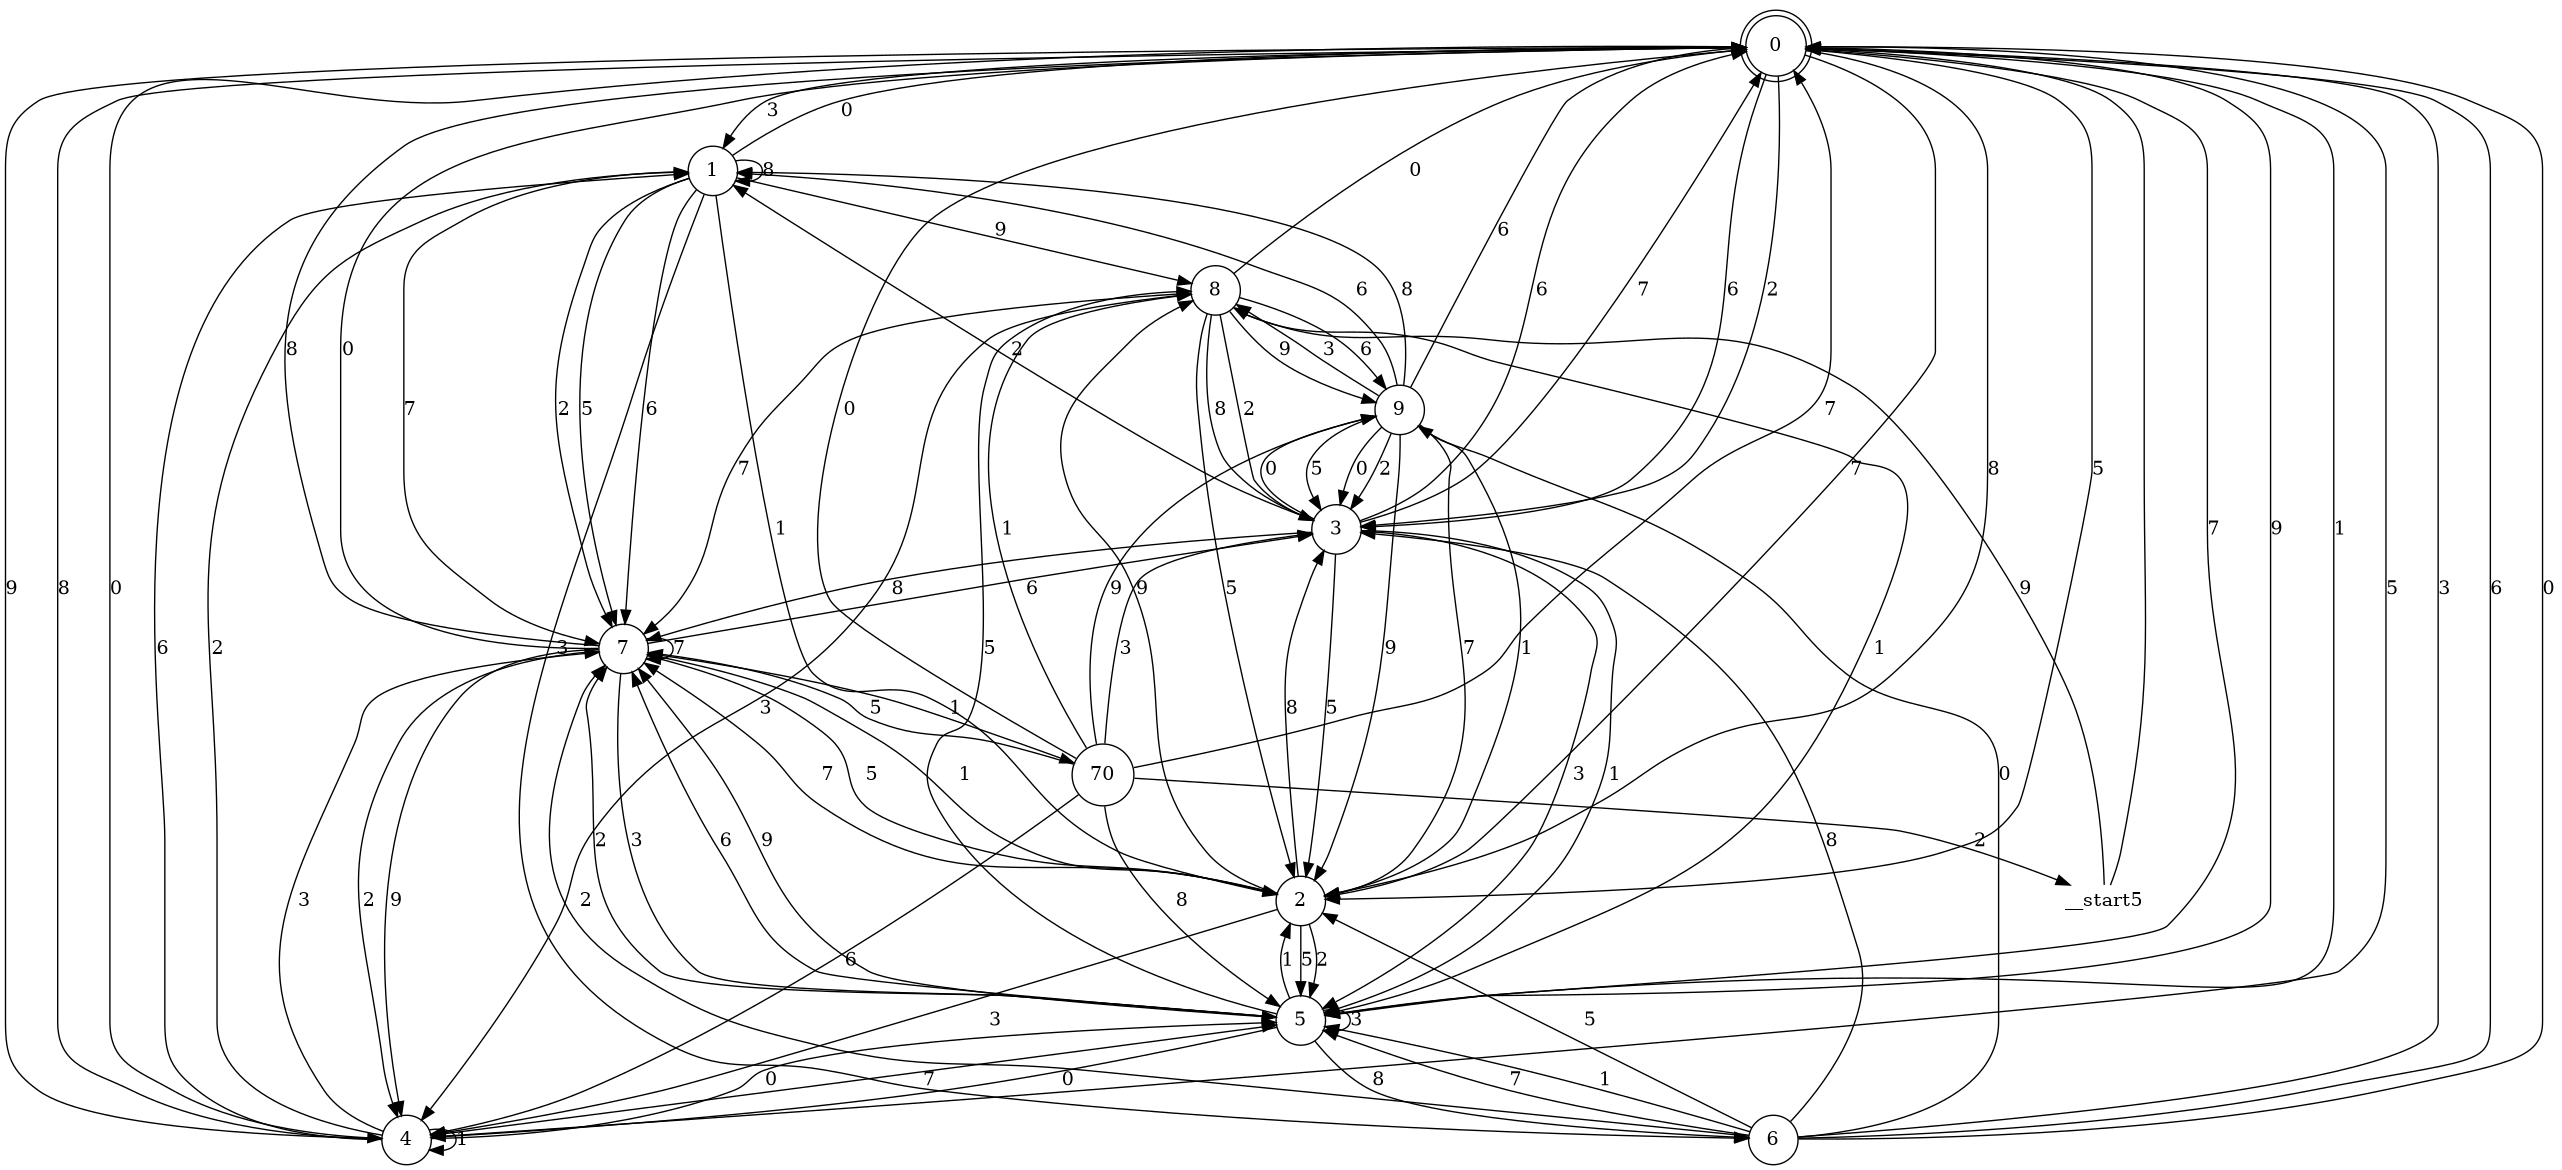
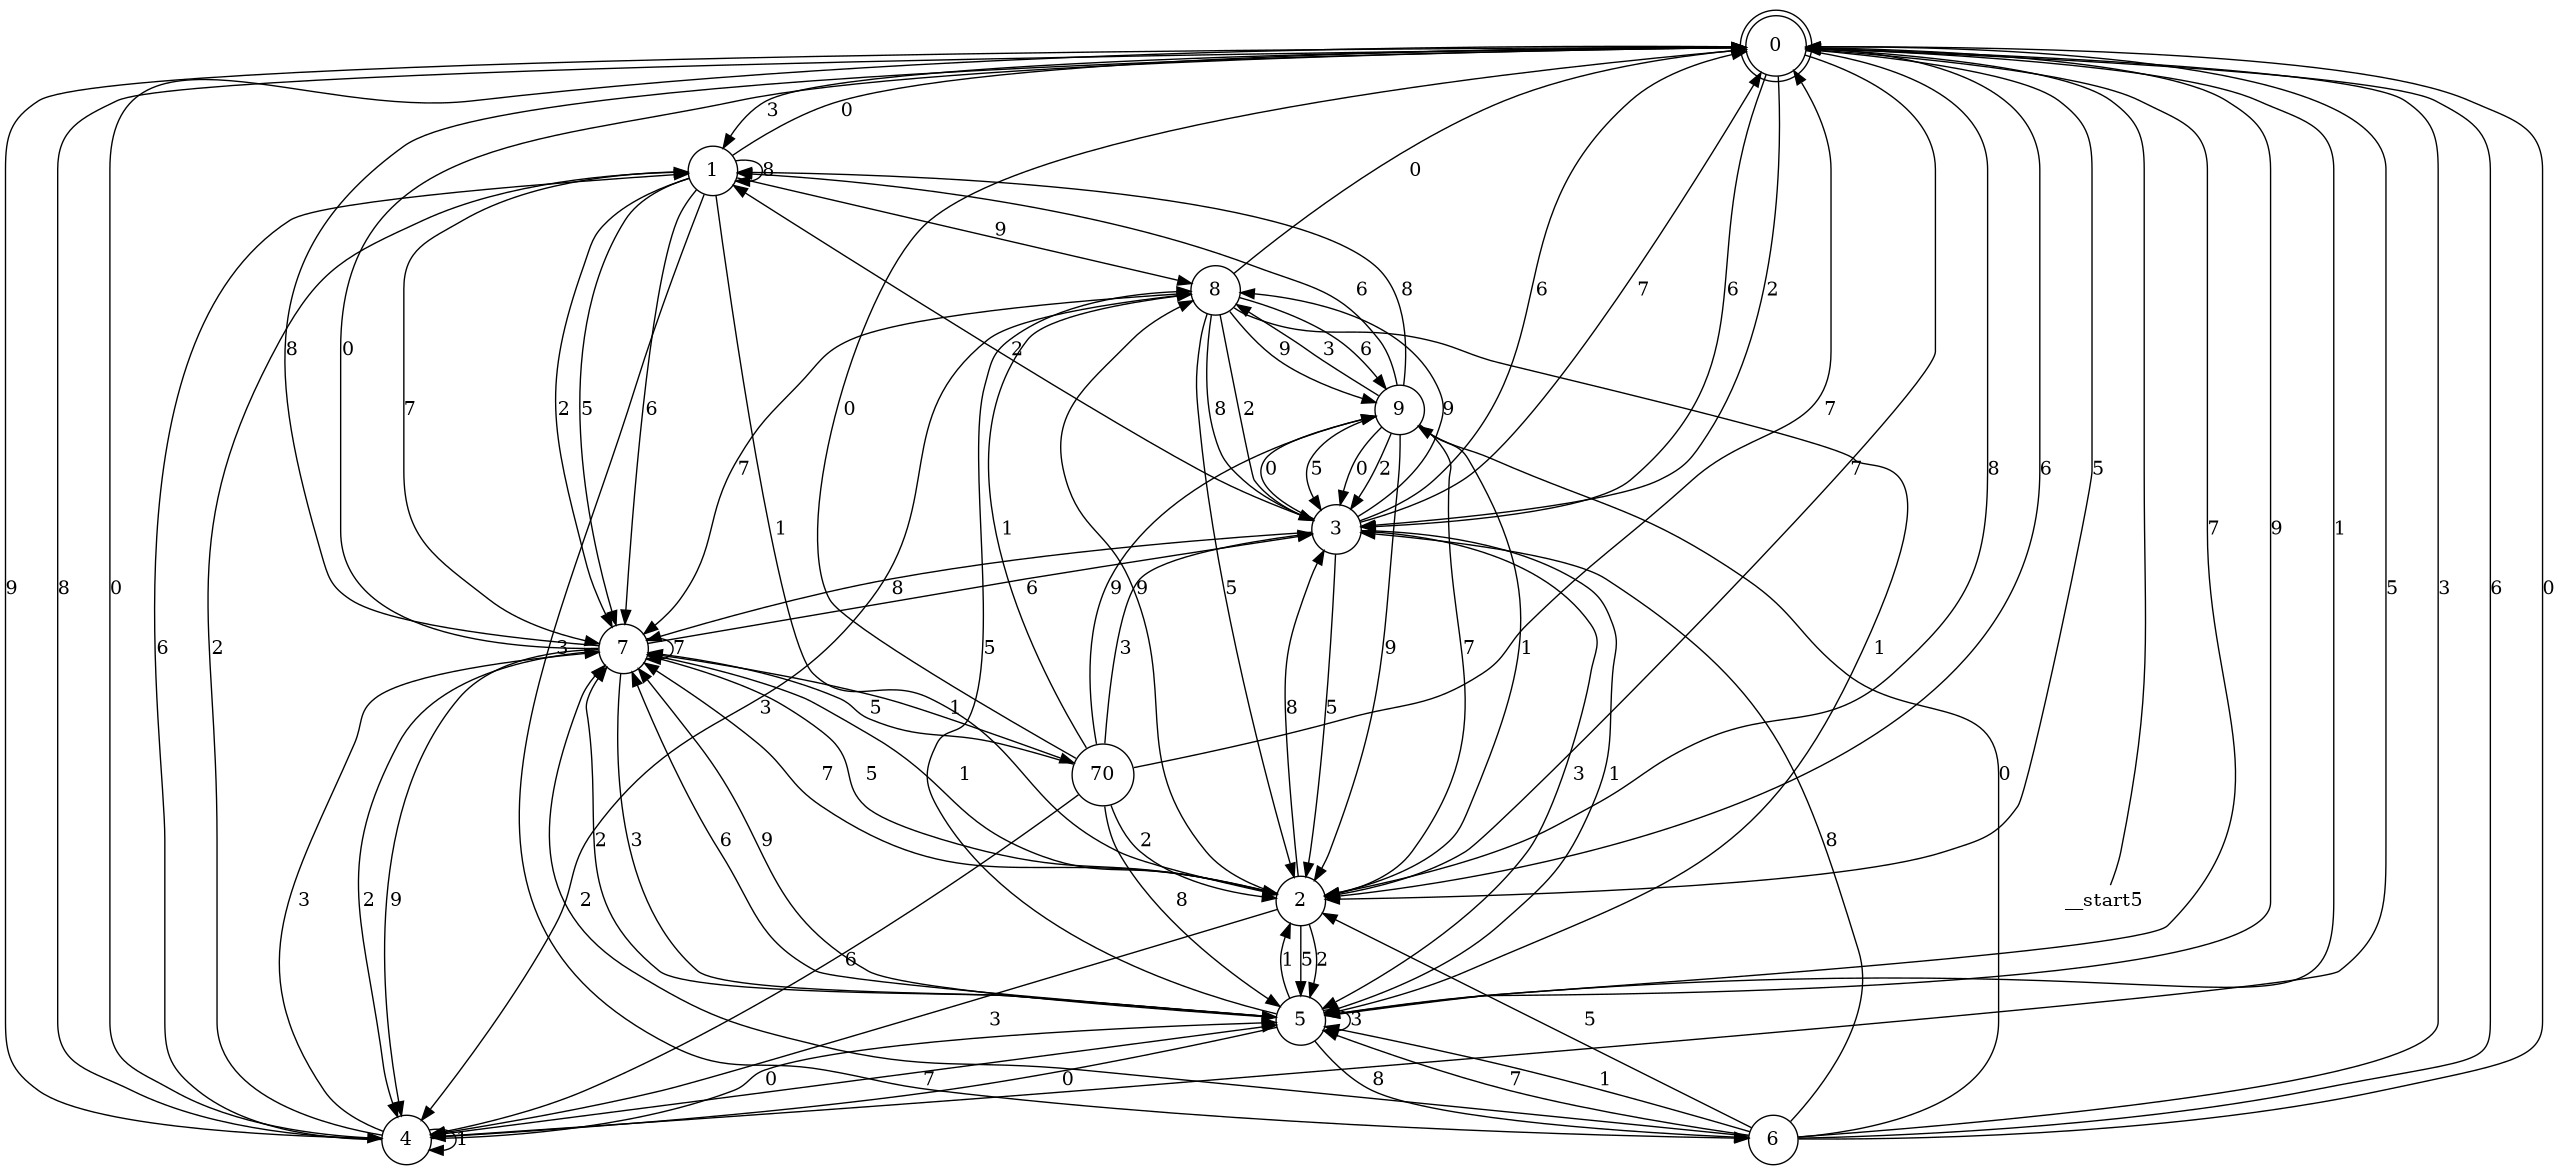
(1528, 166) -> (1988, 622)
(1858, 392) -> (1424, 366)
(1623, 810) -> (1137, 849)
